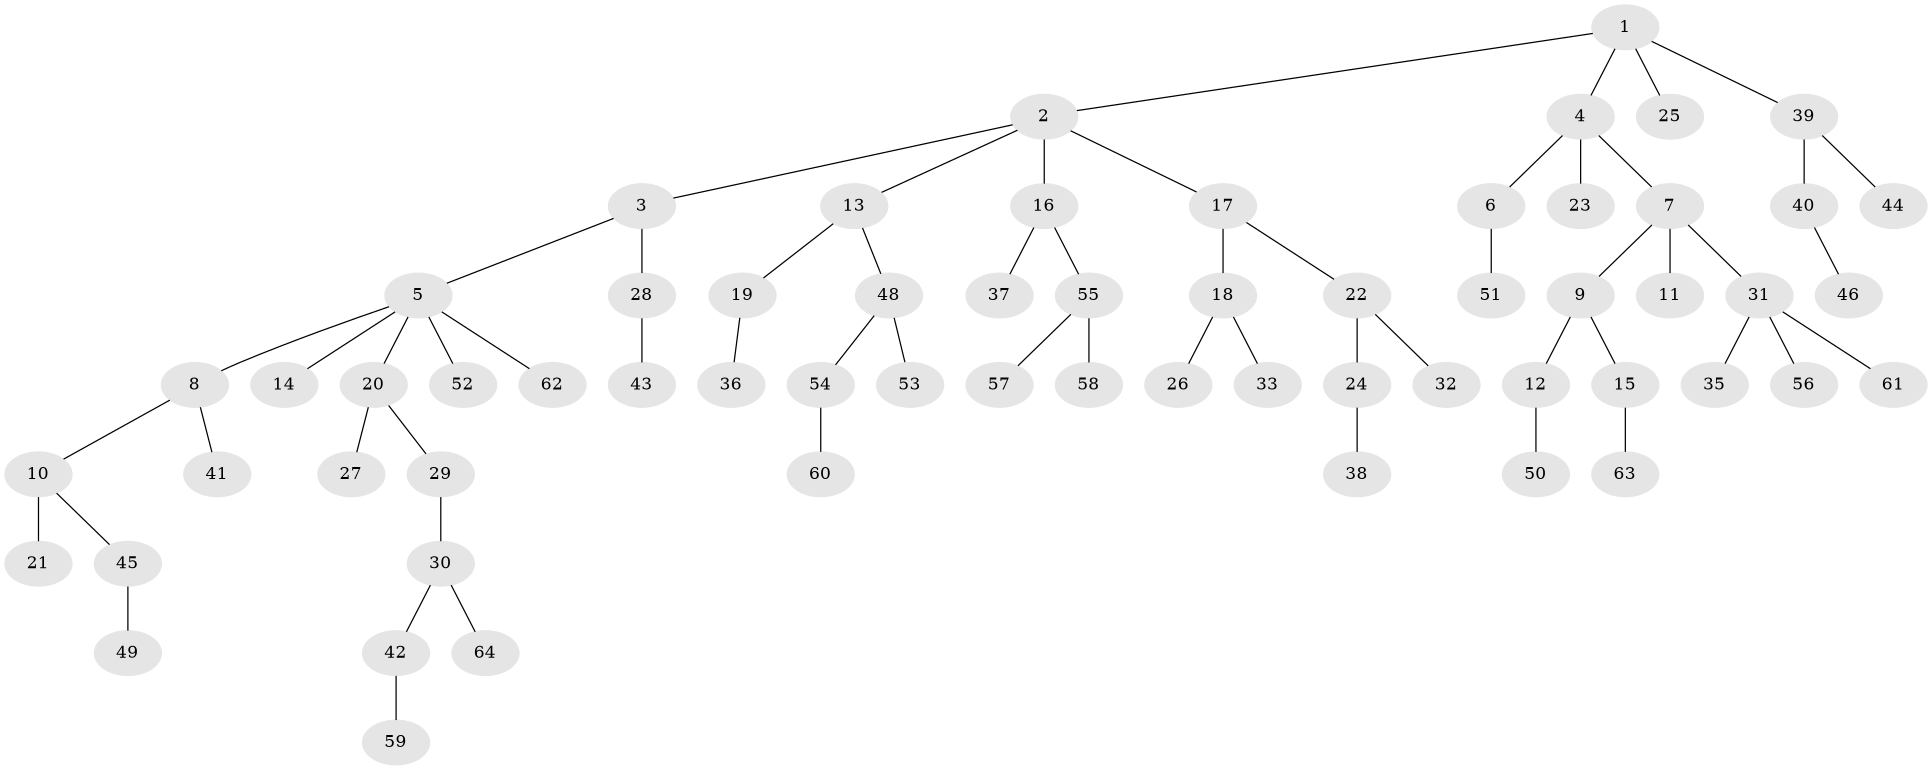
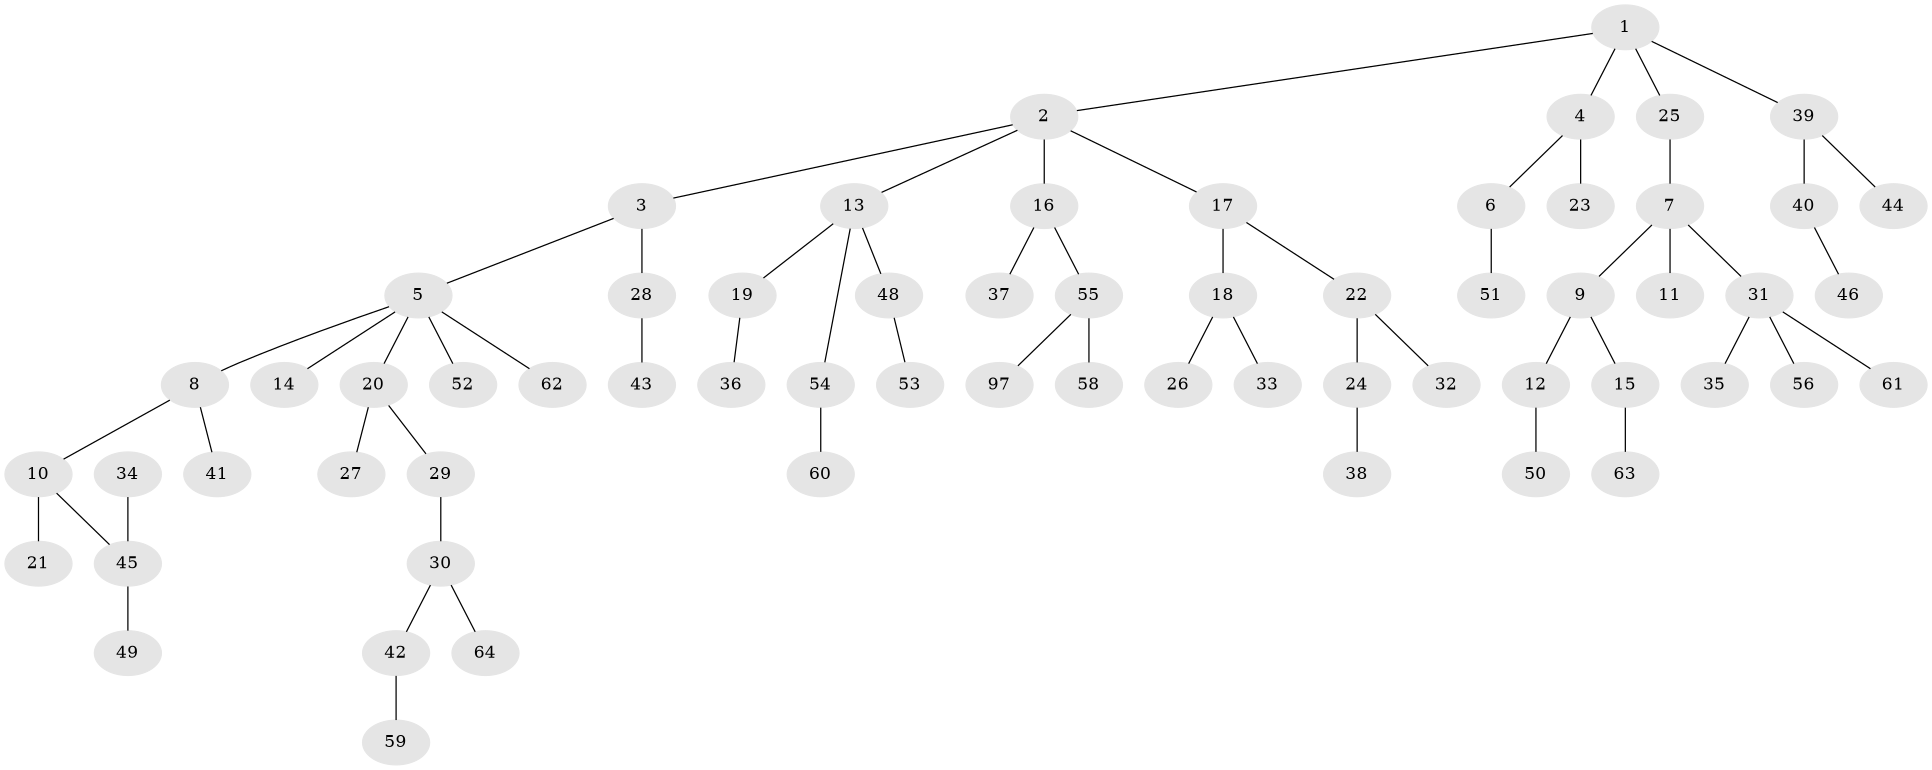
(1625, 161) -> (1670, 162)
(855, 340) -> (838, 295)
(1000, 385) -> (1000, 385)
none -> (128, 474)
